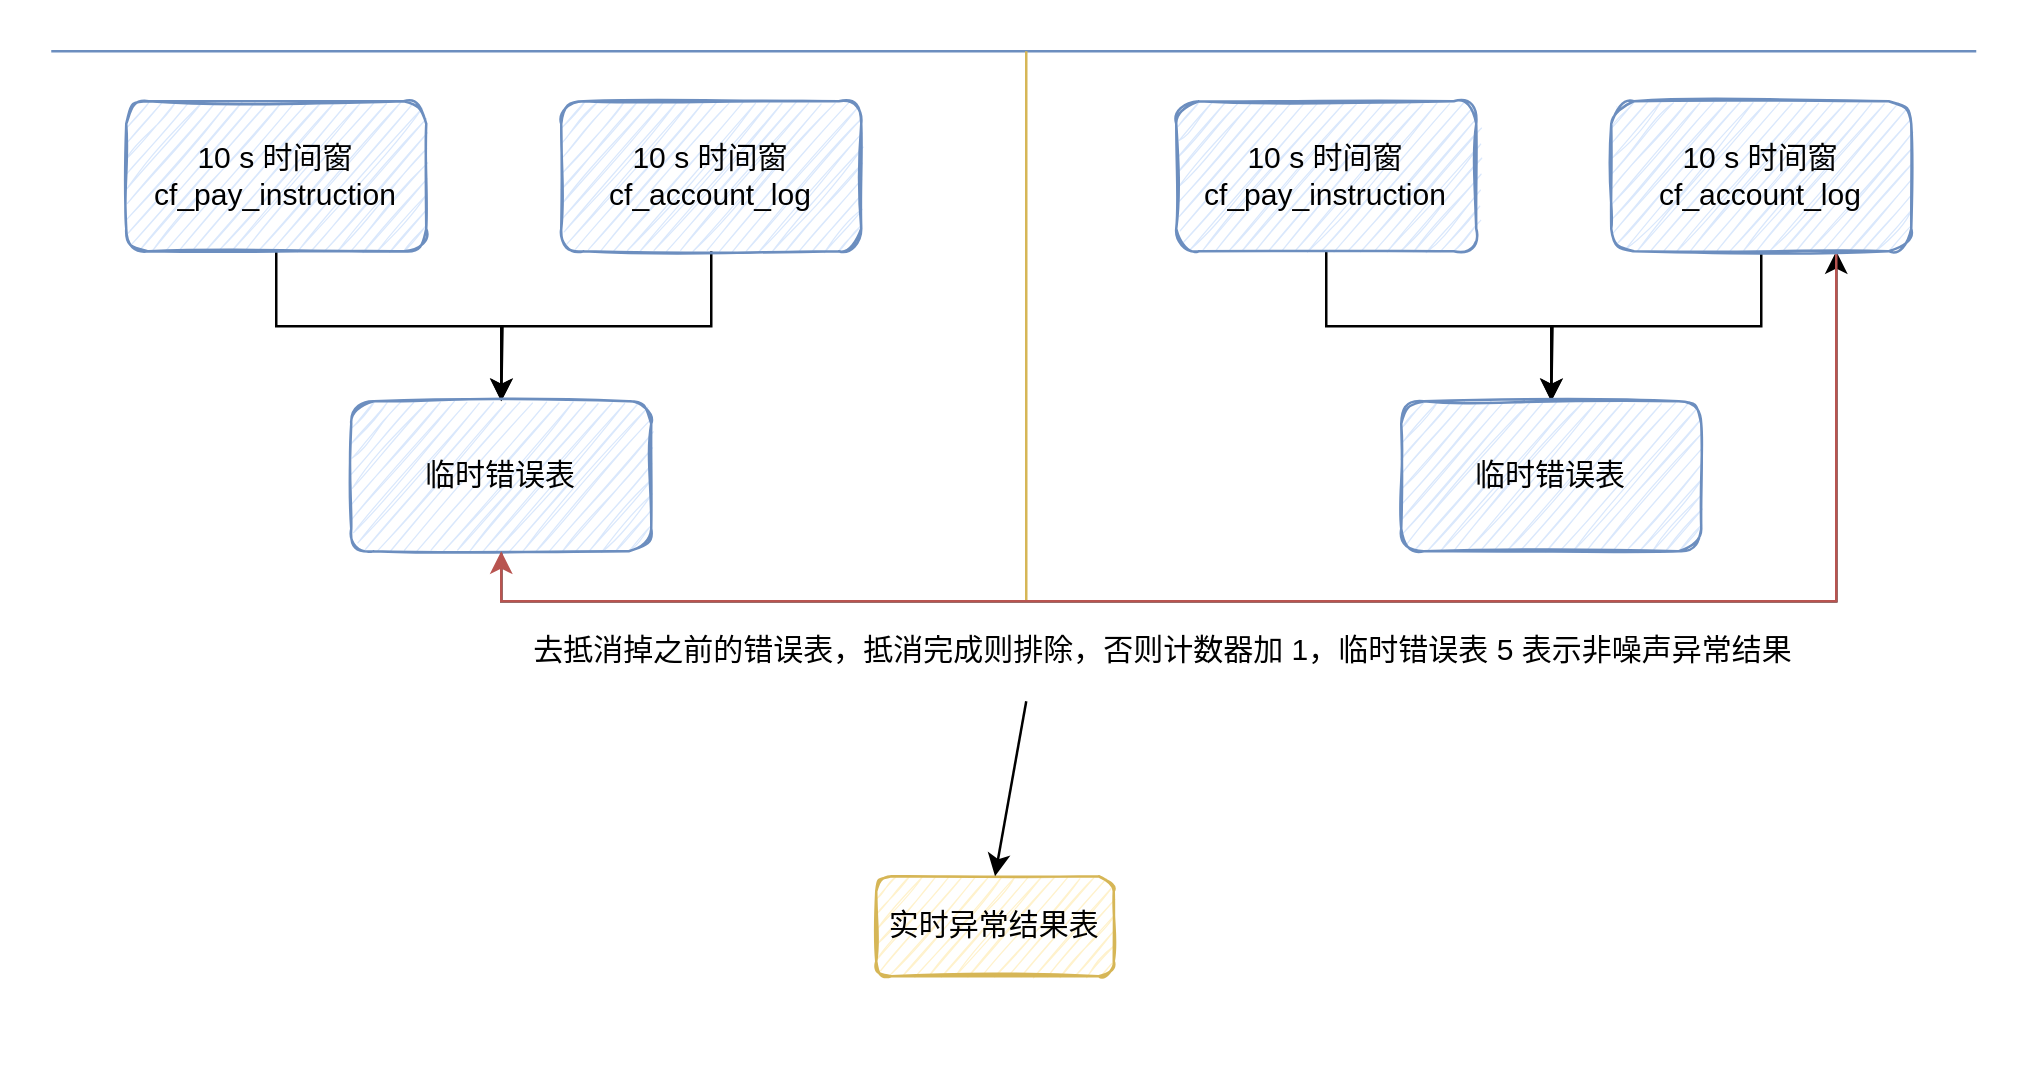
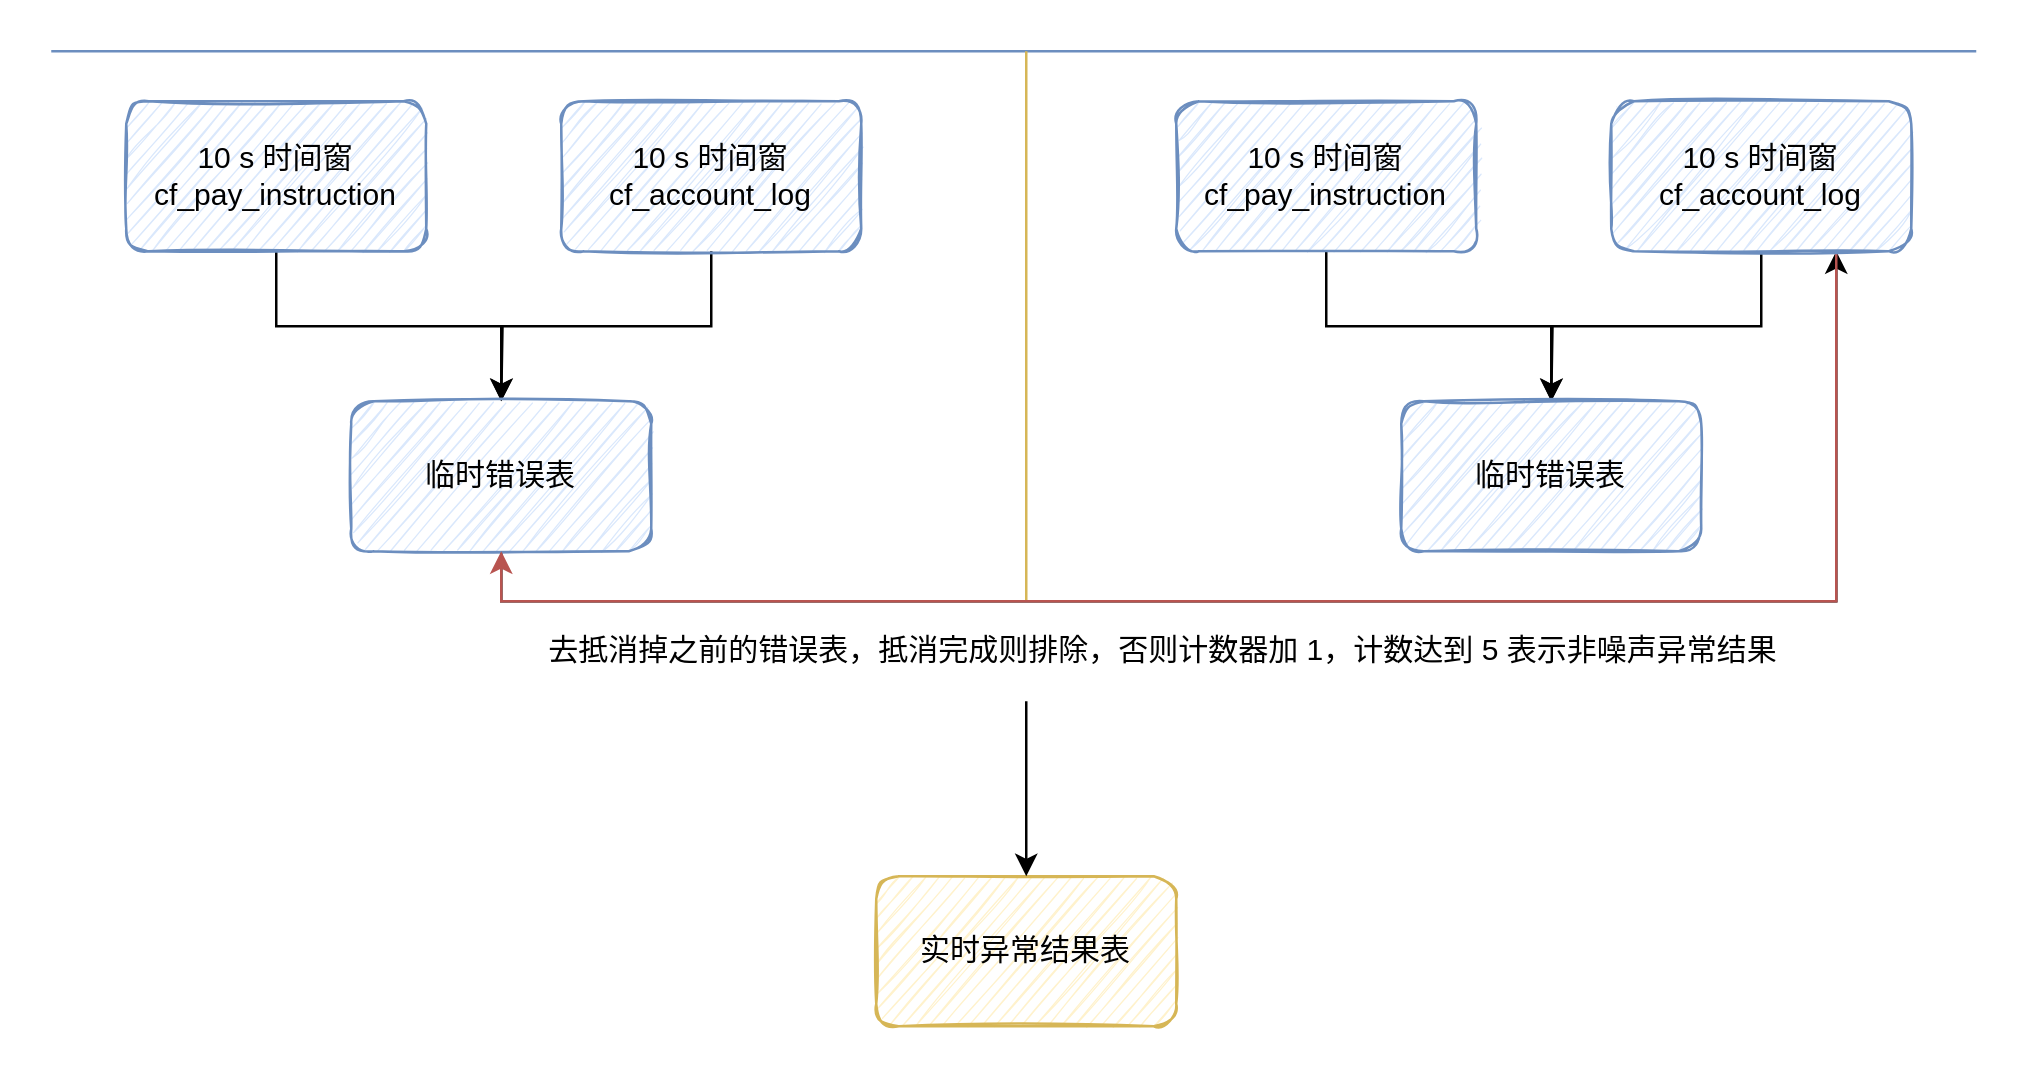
(1164, 651) -> (1164, 651)
(995, 926) -> (1026, 951)
